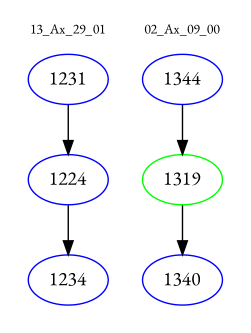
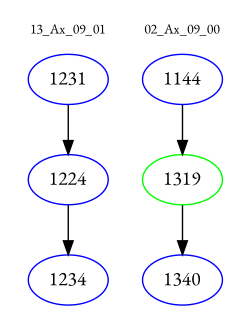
(68, 30) -> (68, 30)
(182, 79) -> (182, 79)
